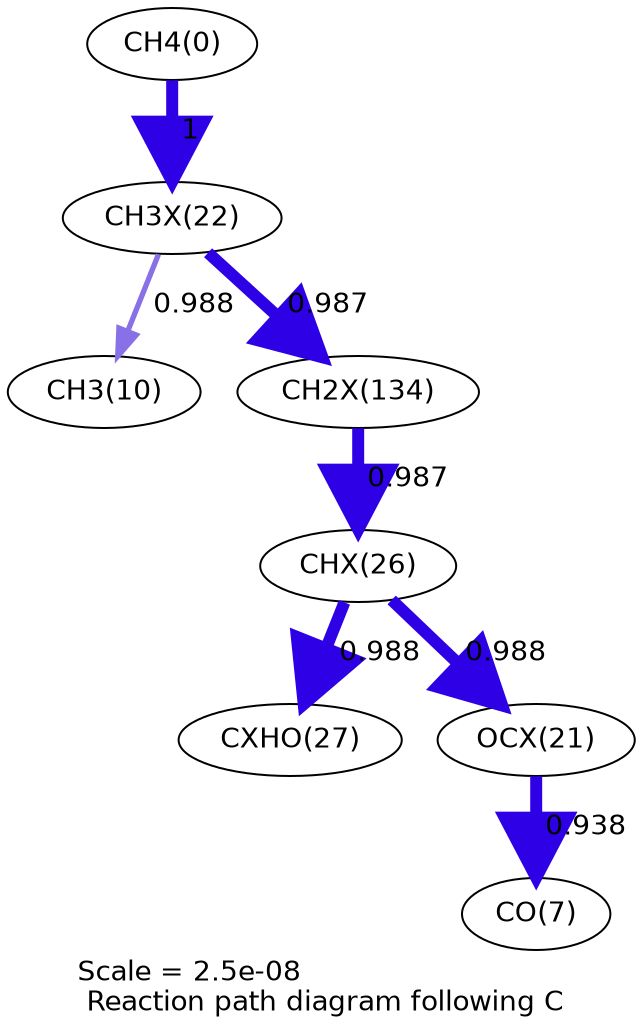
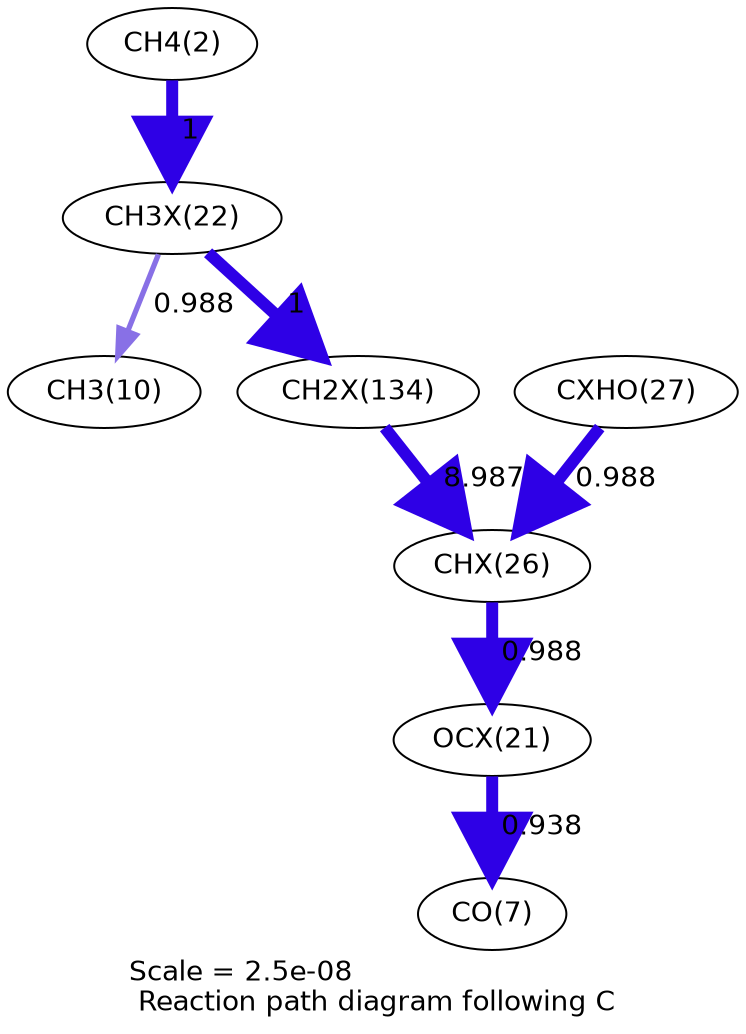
(172, 44) -> (172, 44)
(324, 305) -> (292, 305)
(404, 479) -> (480, 479)
(335, 625) -> (578, 456)
